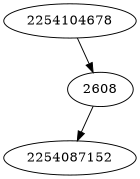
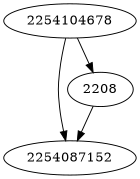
none -> (58, 85)
(100, 89) -> (100, 89)
